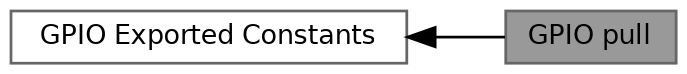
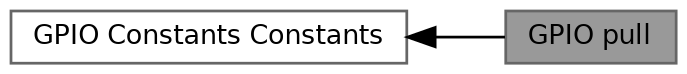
(209, 37) -> (209, 37)
